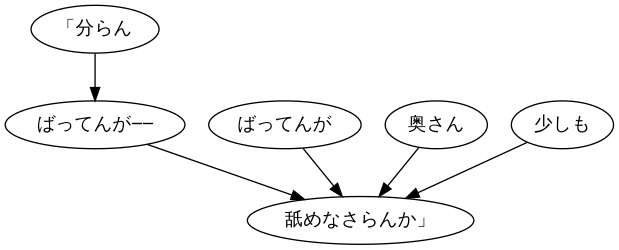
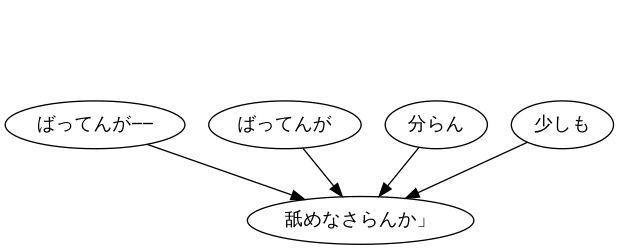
(95, 29) -> none
(436, 125) -> (436, 125)
